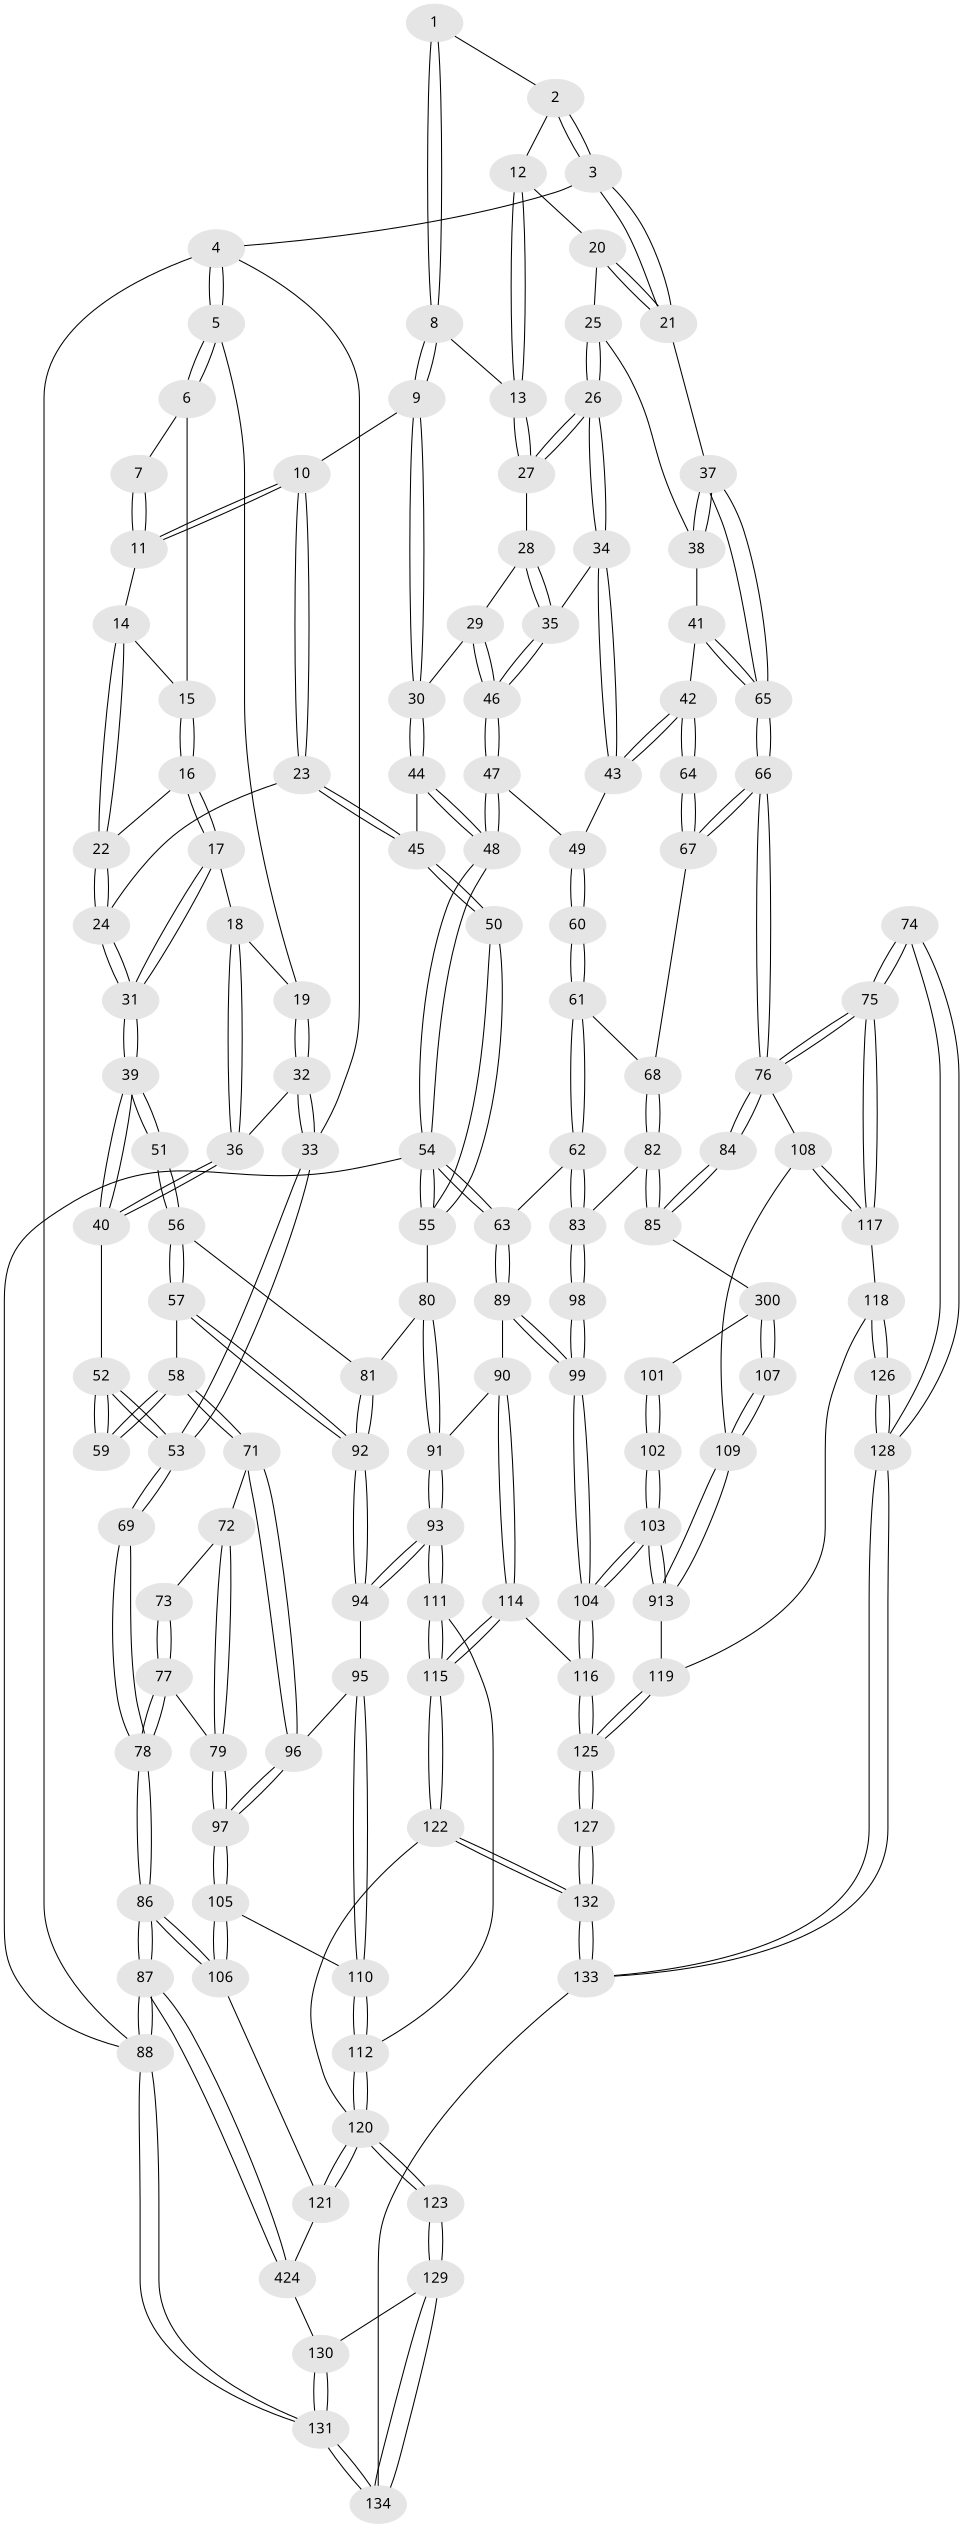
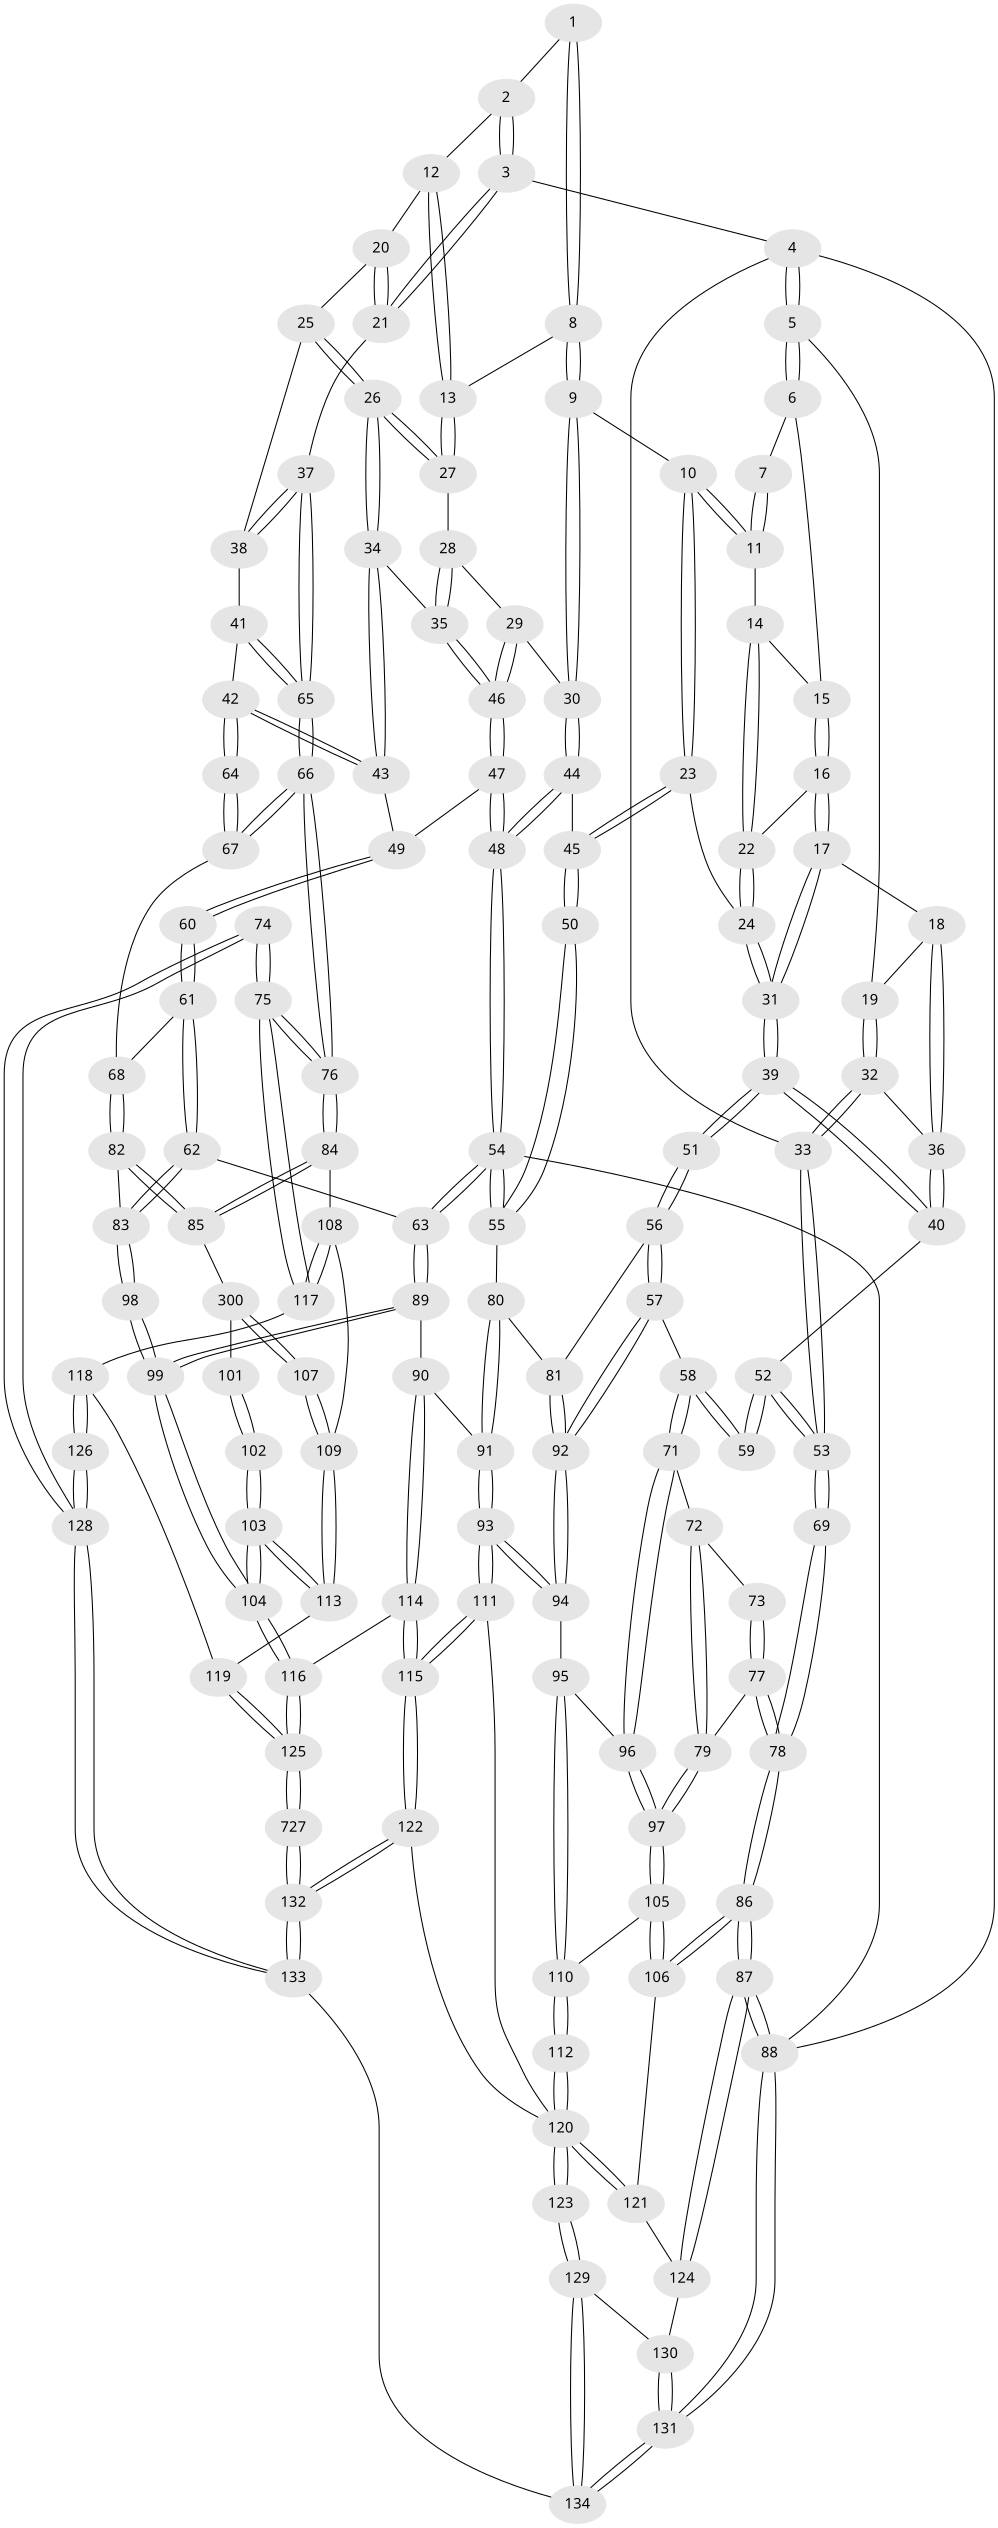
(784, 1113) -> (330, 1189)
(661, 1602) -> (329, 1602)
(586, 1828) -> (293, 1828)
(493, 1837) -> (495, 1872)
(287, 2279) -> (682, 2279)
